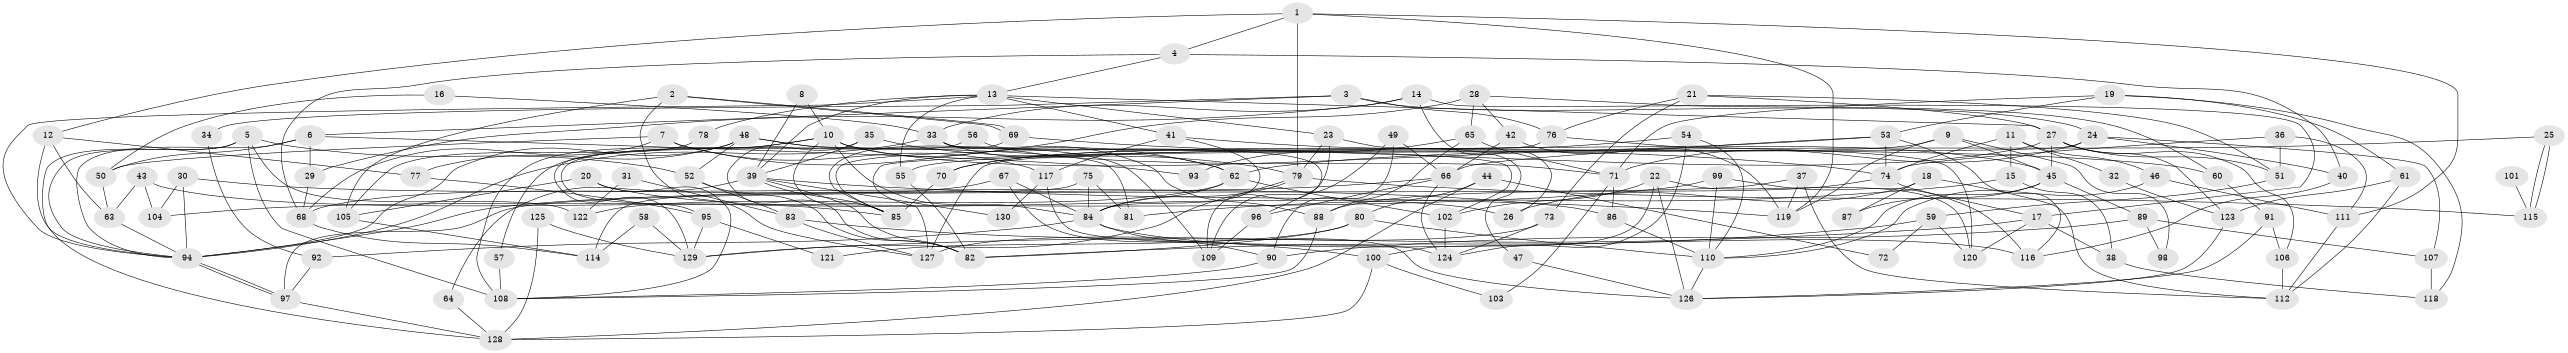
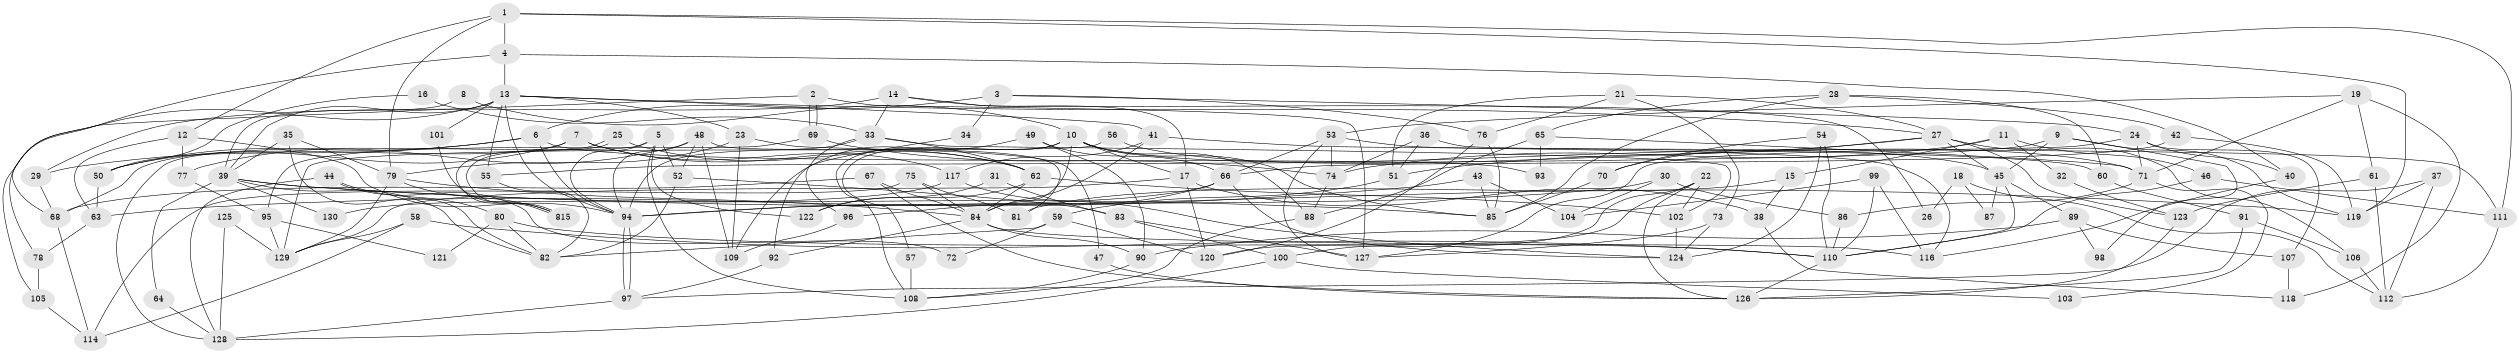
none -> (471, 115)
(586, 177) -> none
(1972, 203) -> (1127, 159)
(2531, 218) -> (563, 218)
(148, 238) -> (67, 238)
none -> (810, 246)
